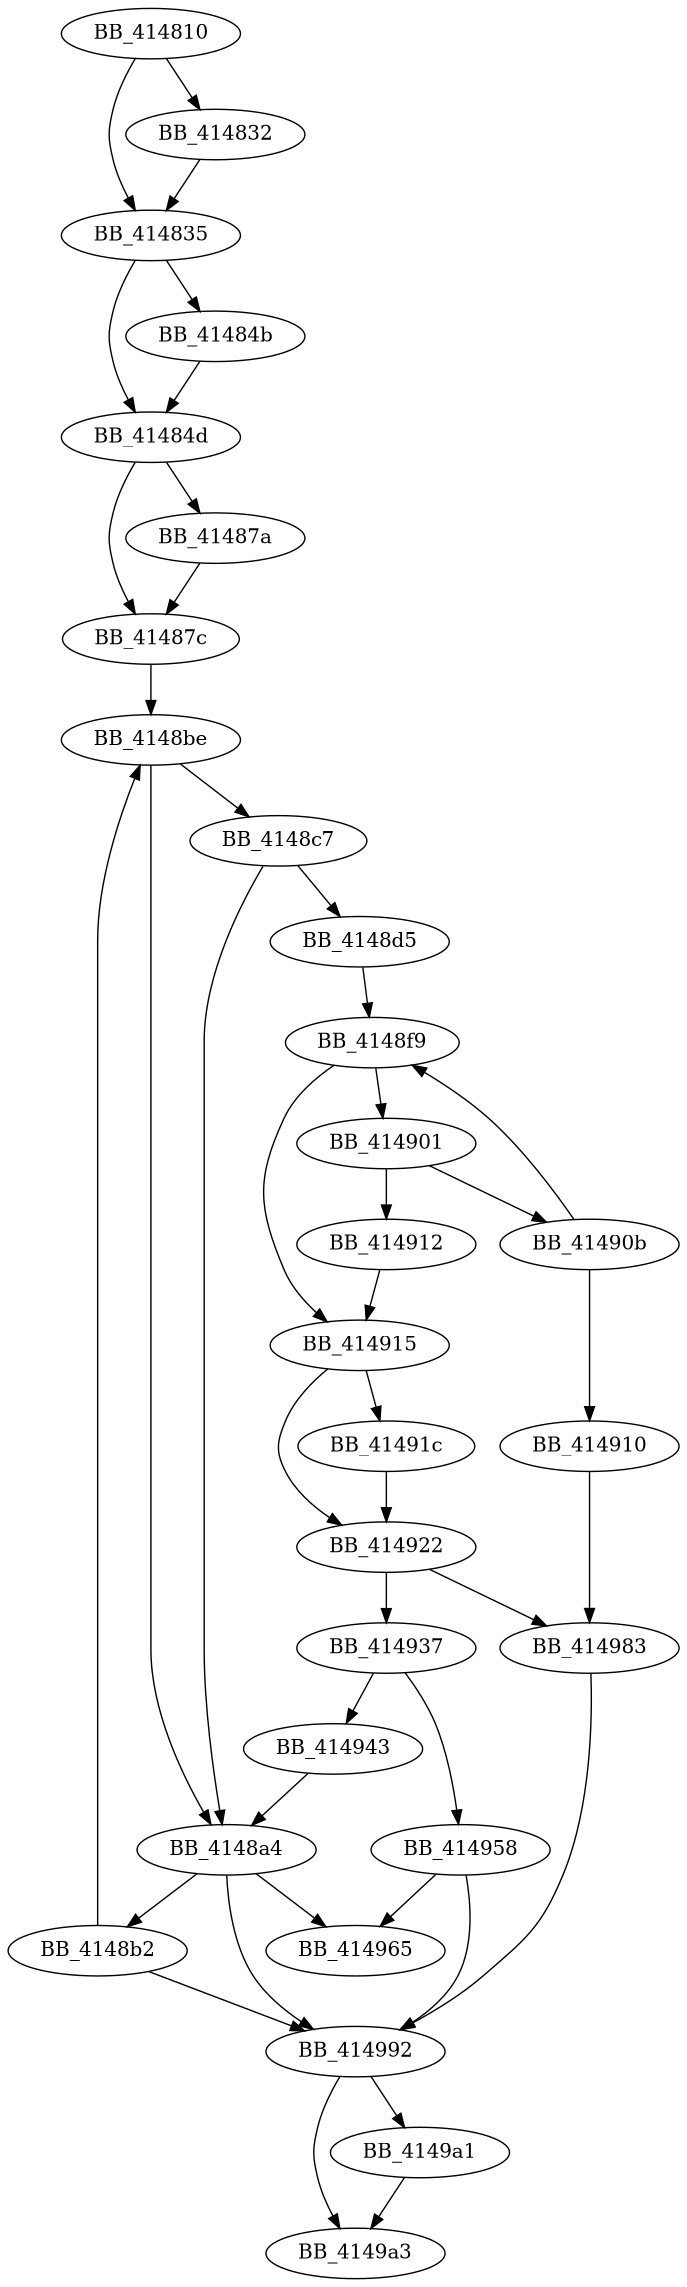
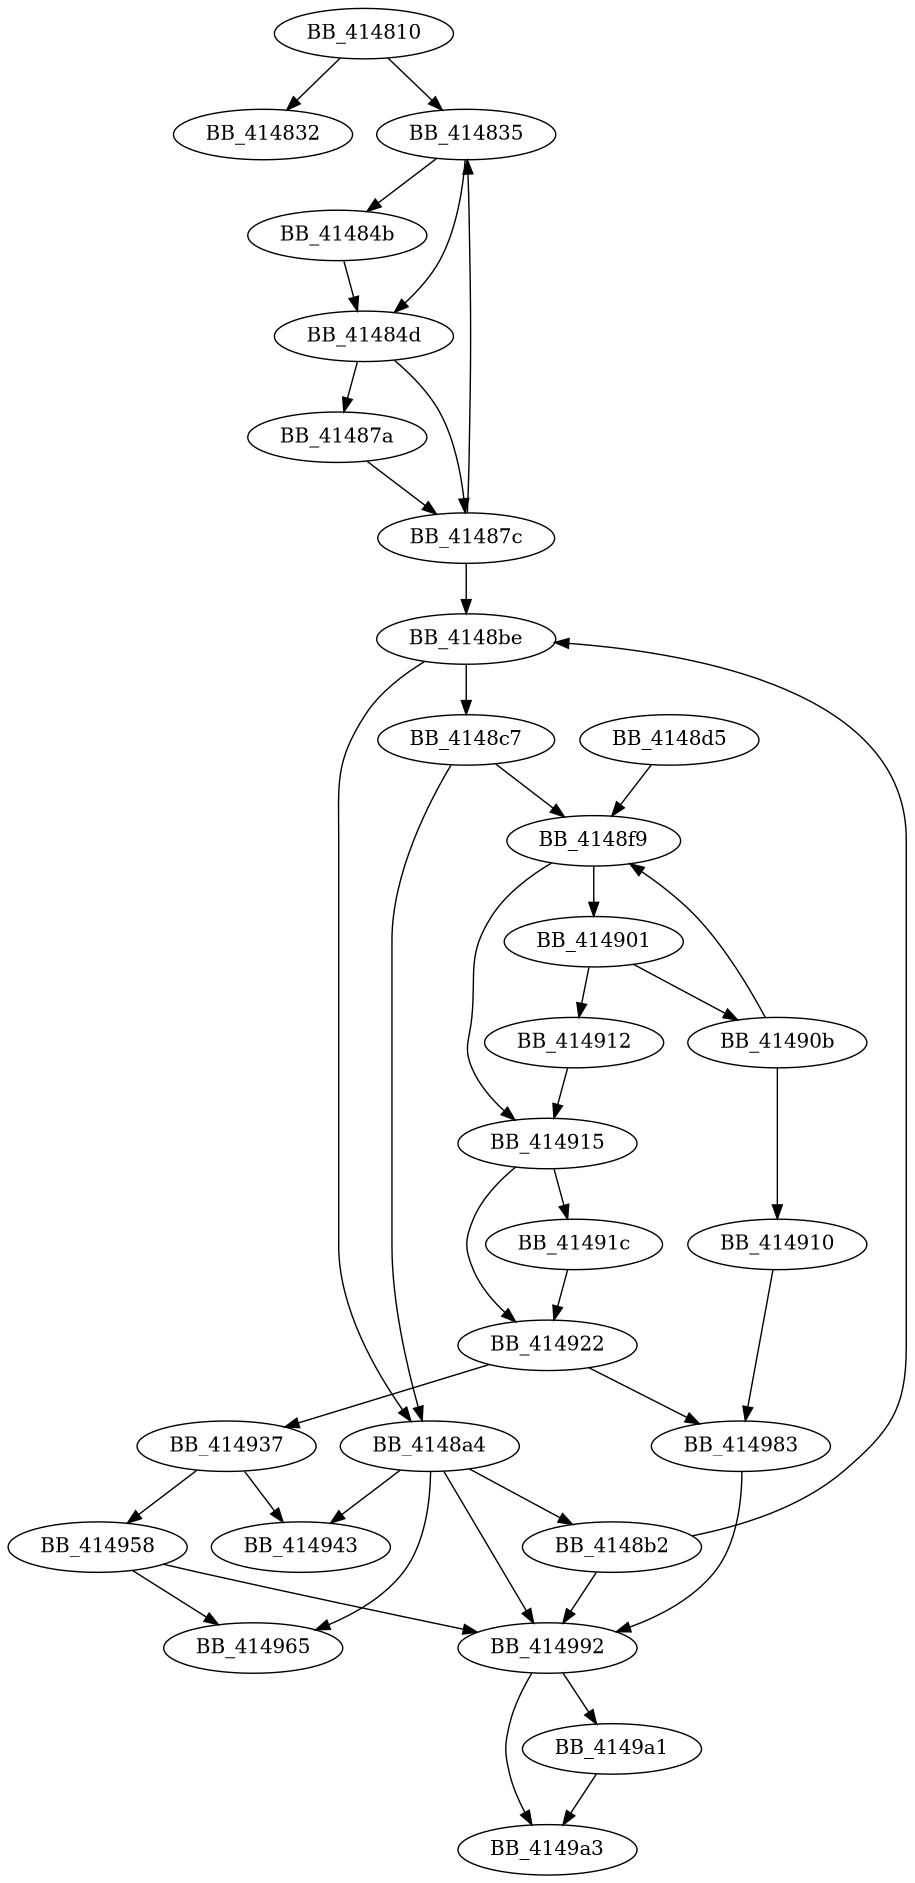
(187, 179) -> (471, 344)
(314, 885) -> (525, 786)
(285, 1795) -> (371, 1492)
